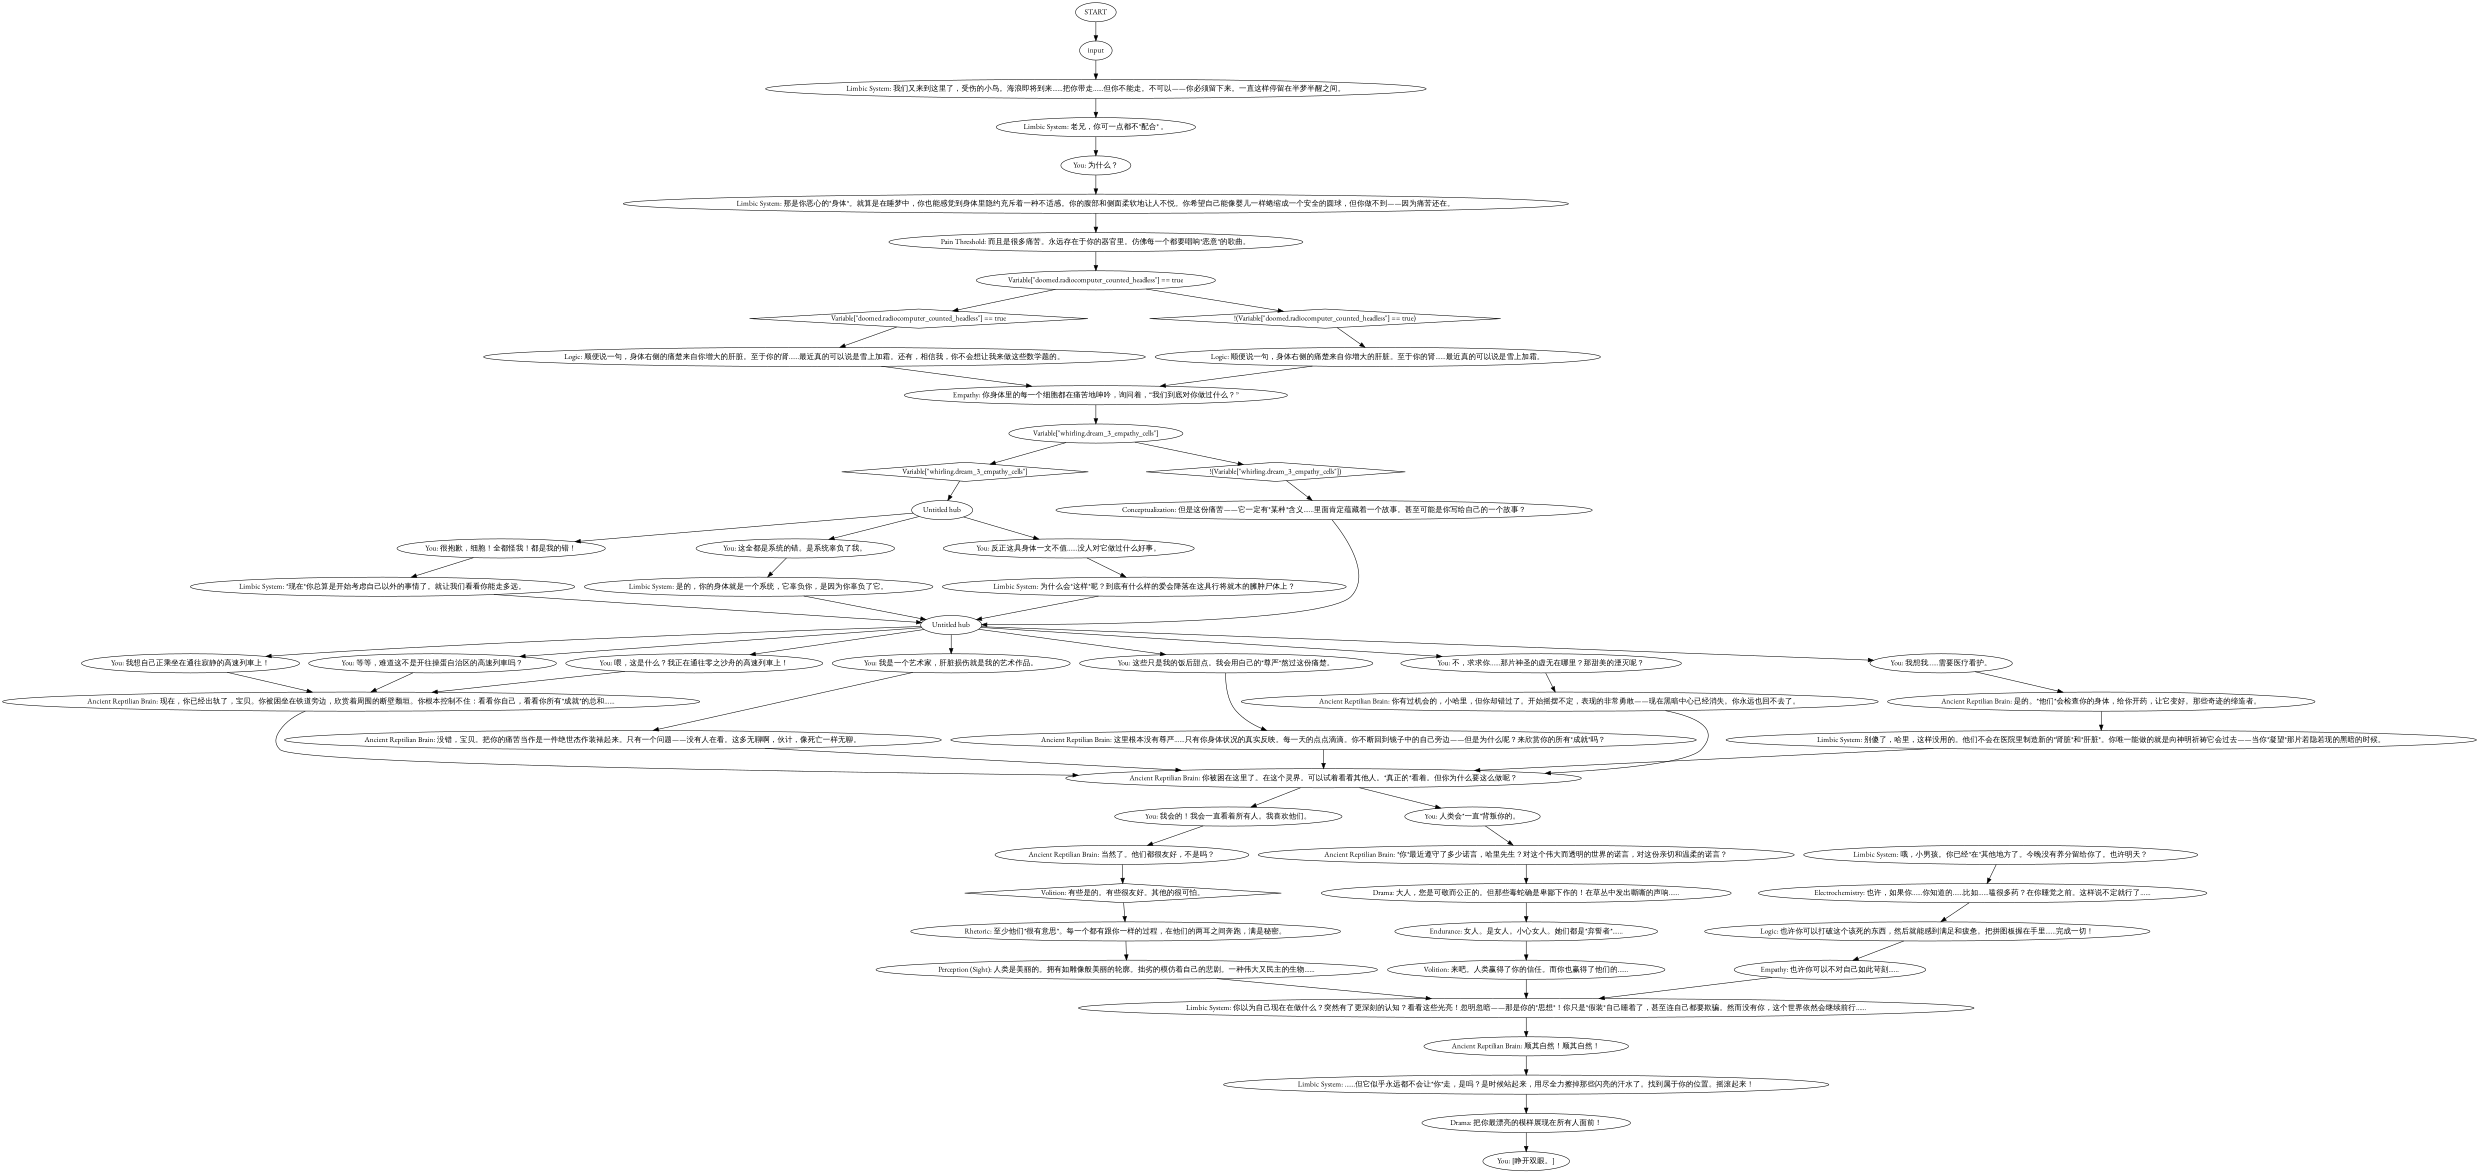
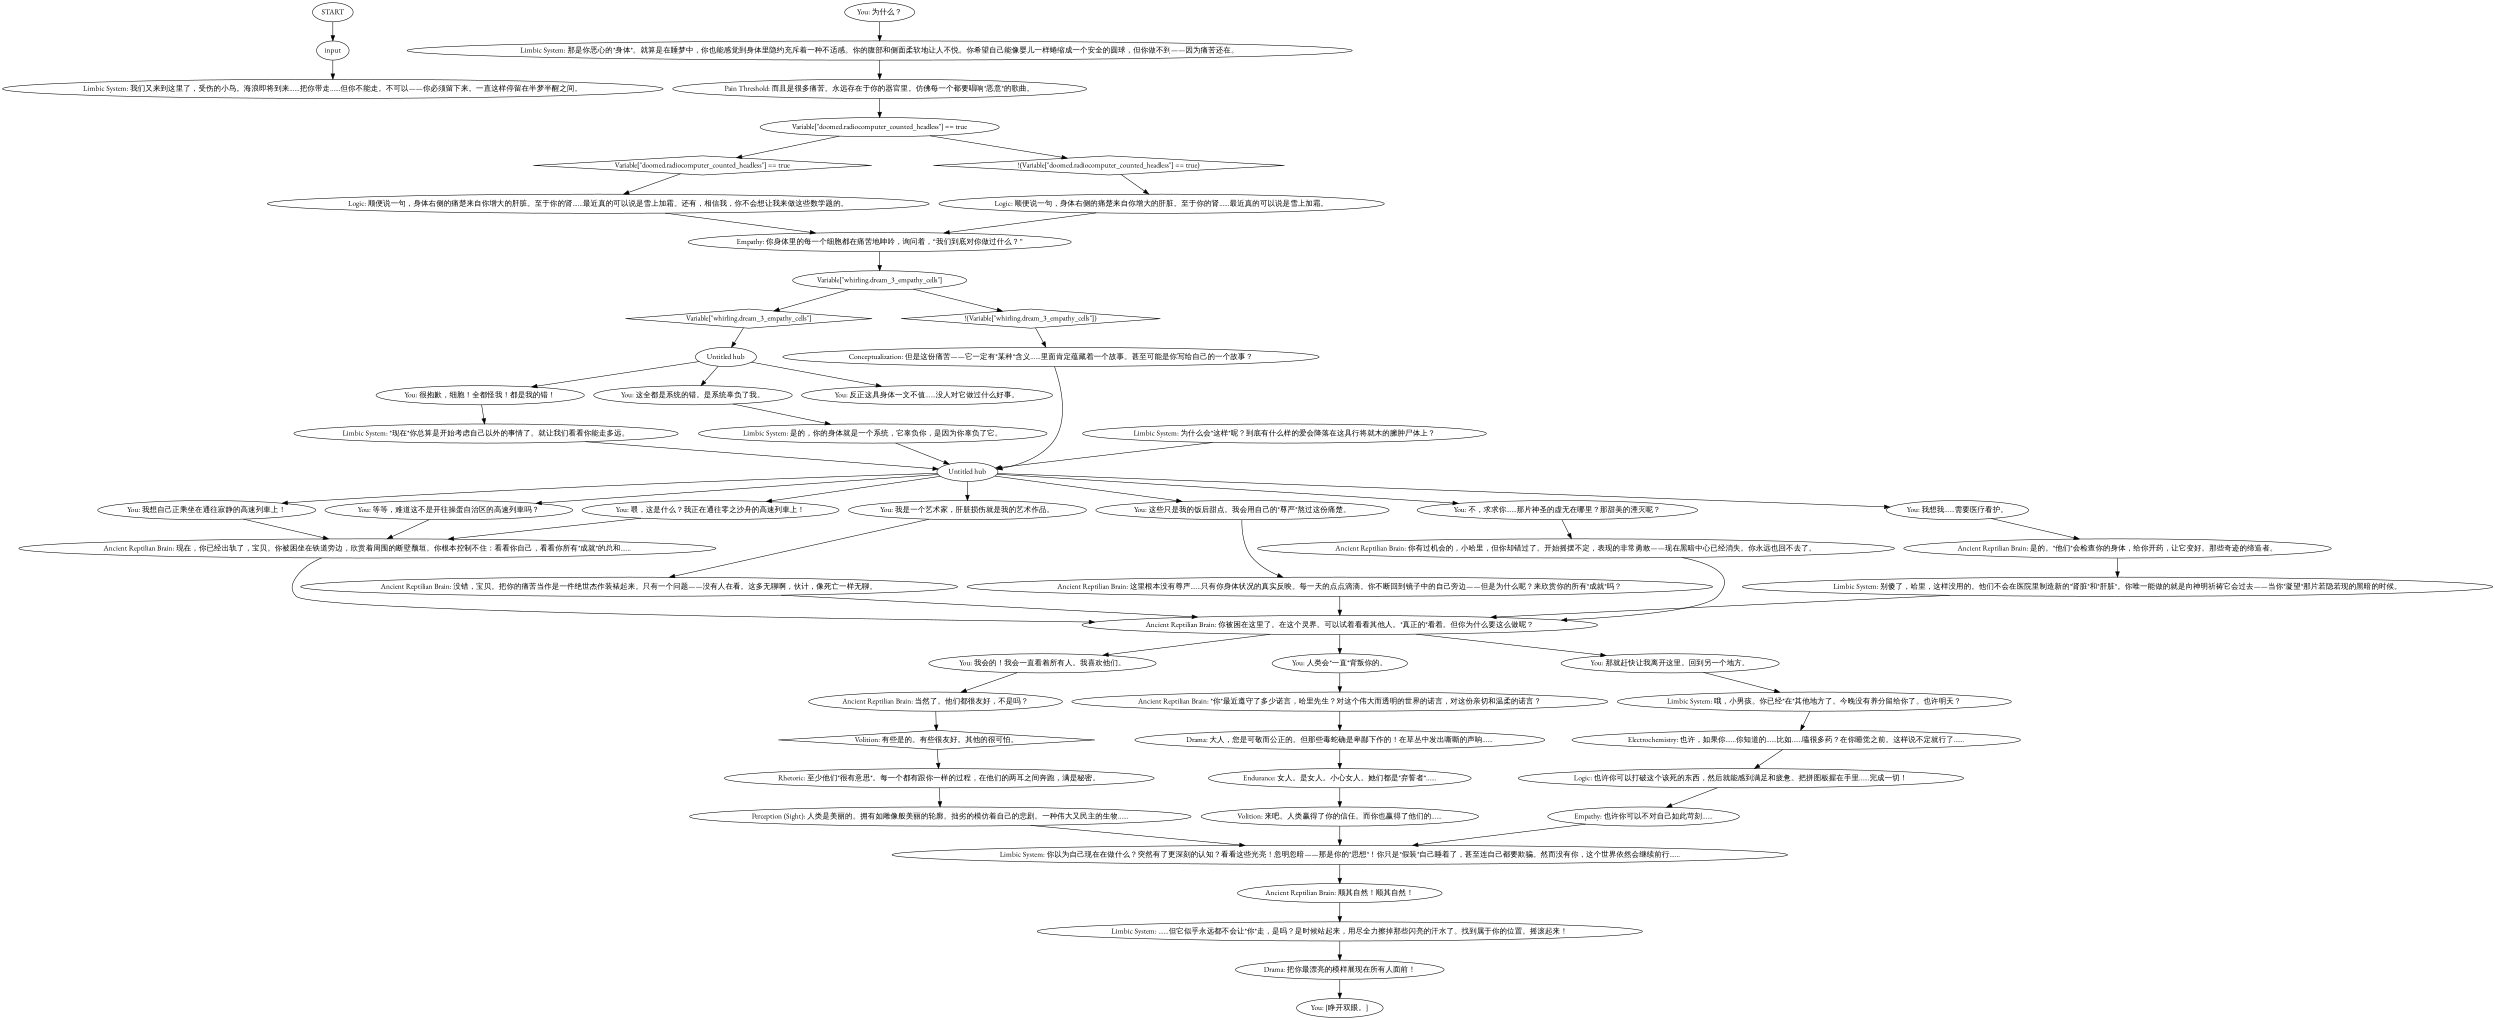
(1096, 127) -> none
(1104, 566) -> none
none -> (1670, 663)
